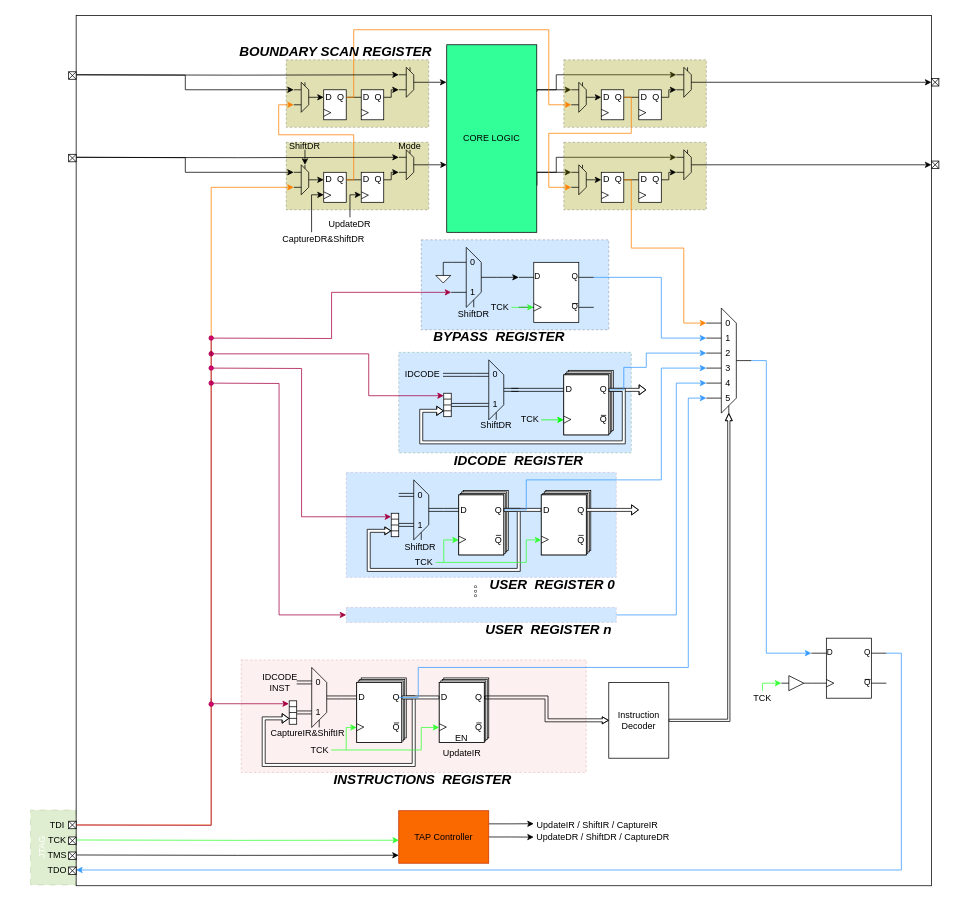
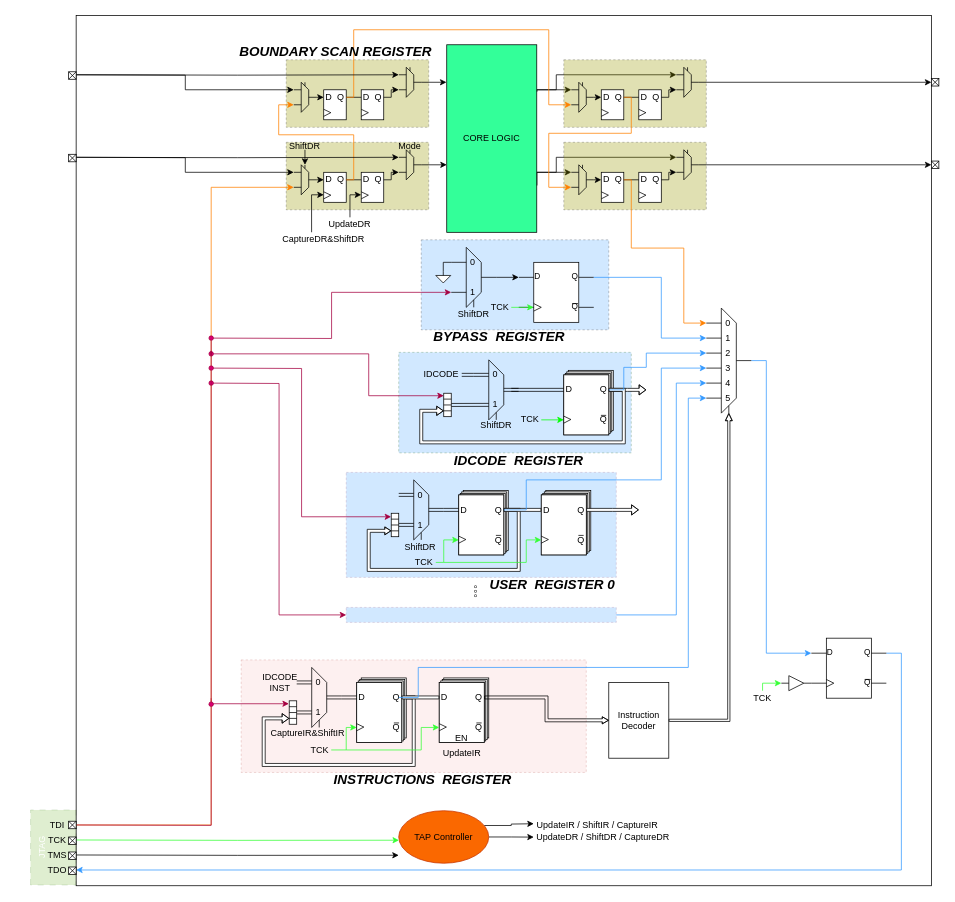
(423, 375) -> (441, 375)
(549, 630) -> none
(444, 837) -> (444, 837)
